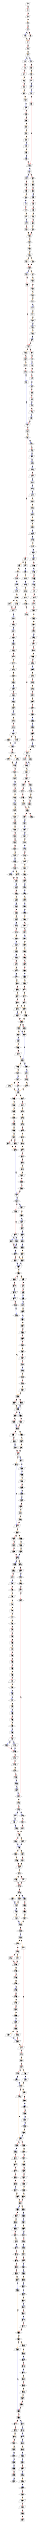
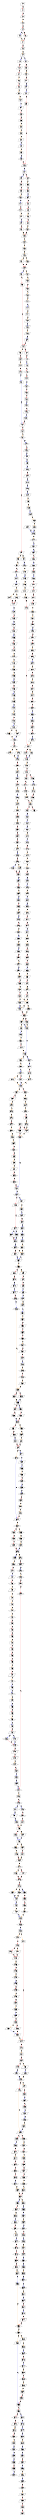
(32, 530) -> (34, 530)
(14, 1134) -> (27, 1127)
